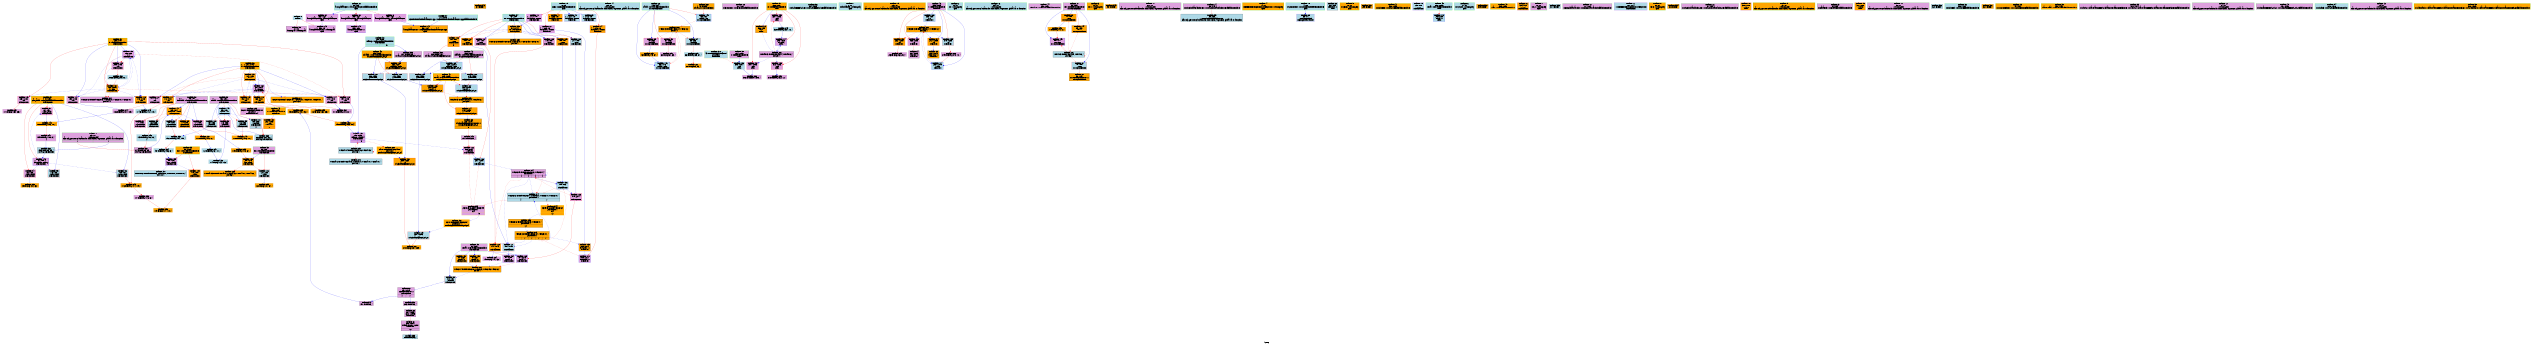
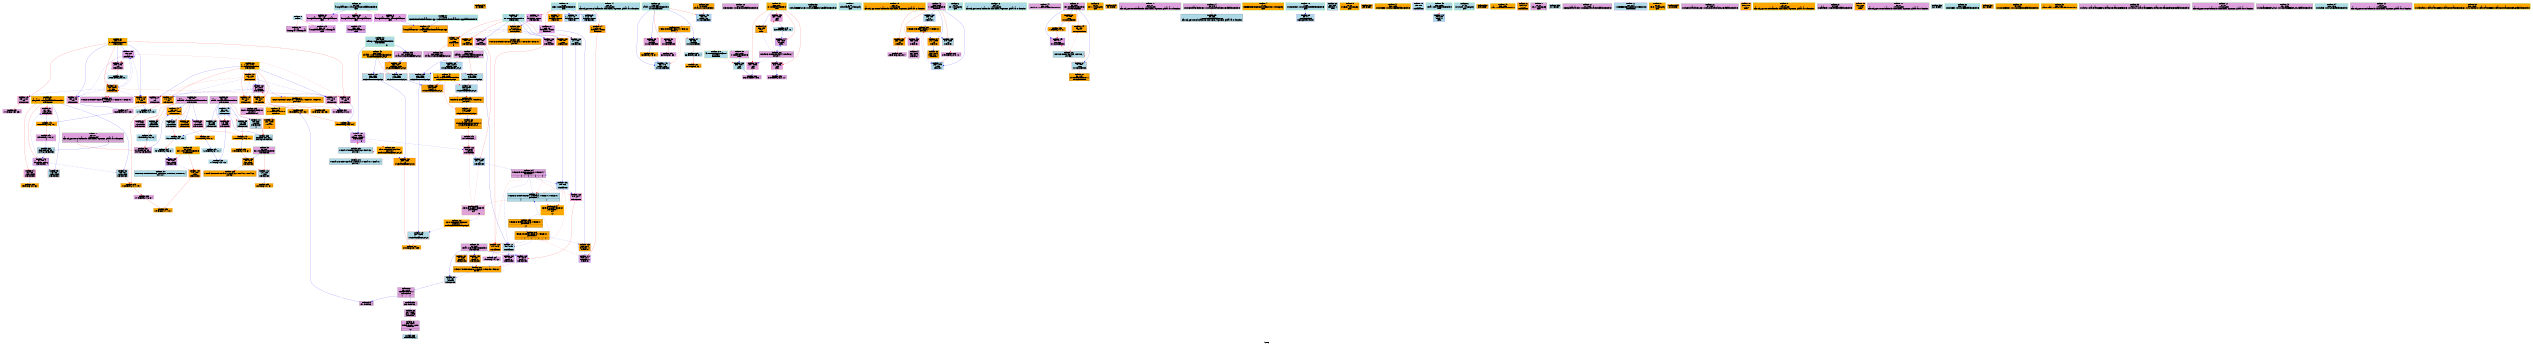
(221, 136) -> (242, 144)
(546, 181) -> (562, 197)
